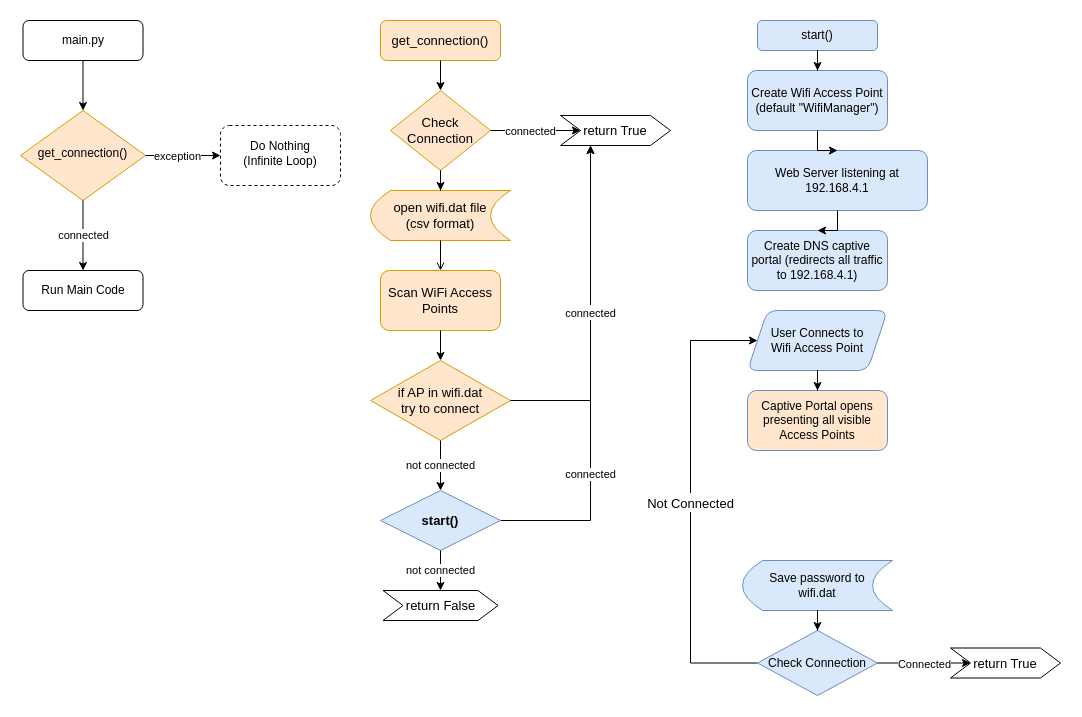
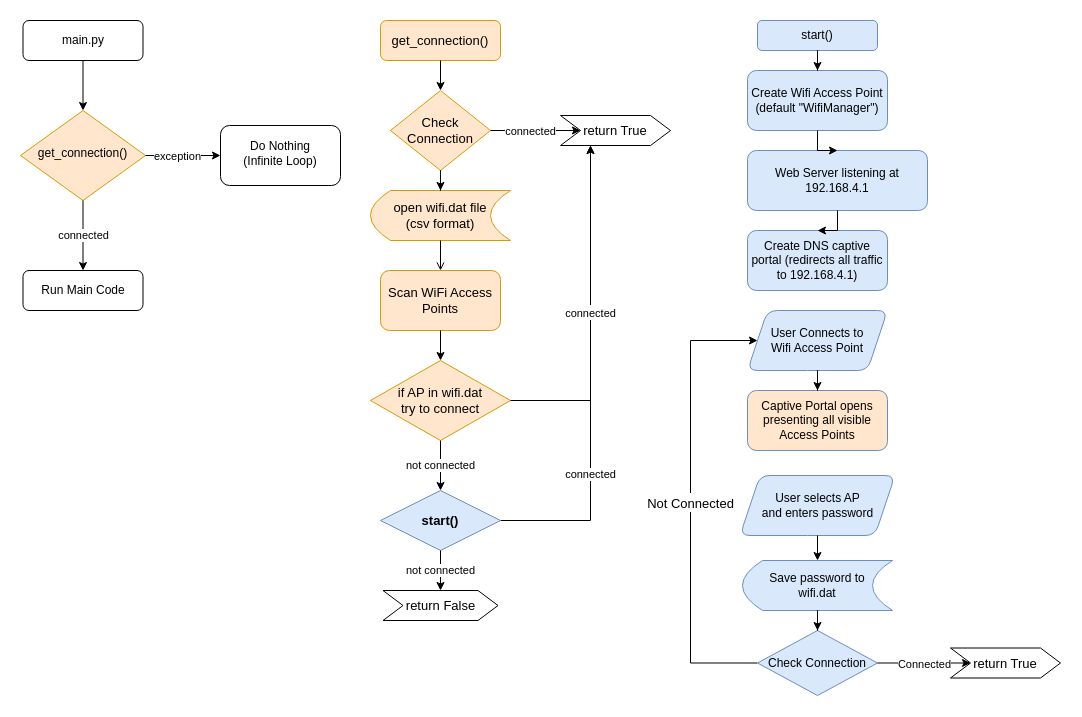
(281, 156) -> (281, 156)
none -> (818, 506)
none -> (818, 552)
